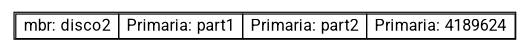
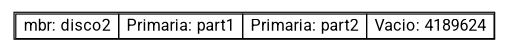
(441, 26) -> (430, 26)
